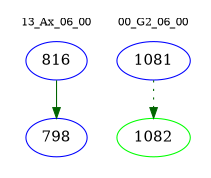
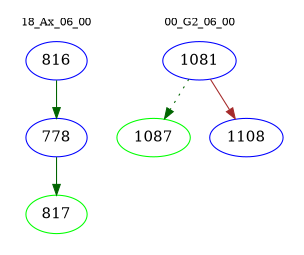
(57, 23) -> (57, 23)
(57, 138) -> (57, 138)
(154, 138) -> (154, 138)
none -> (246, 138)
none -> (57, 214)
